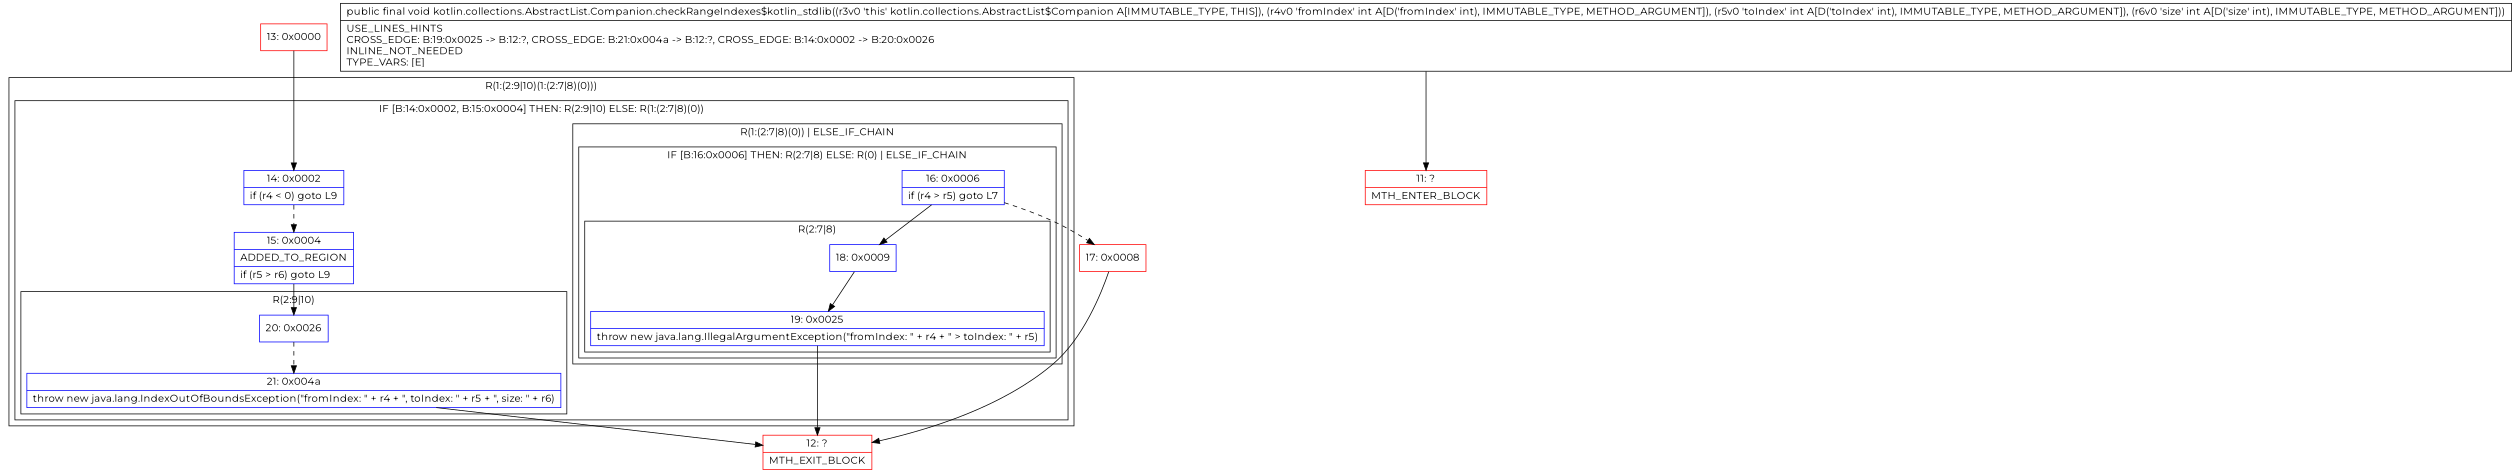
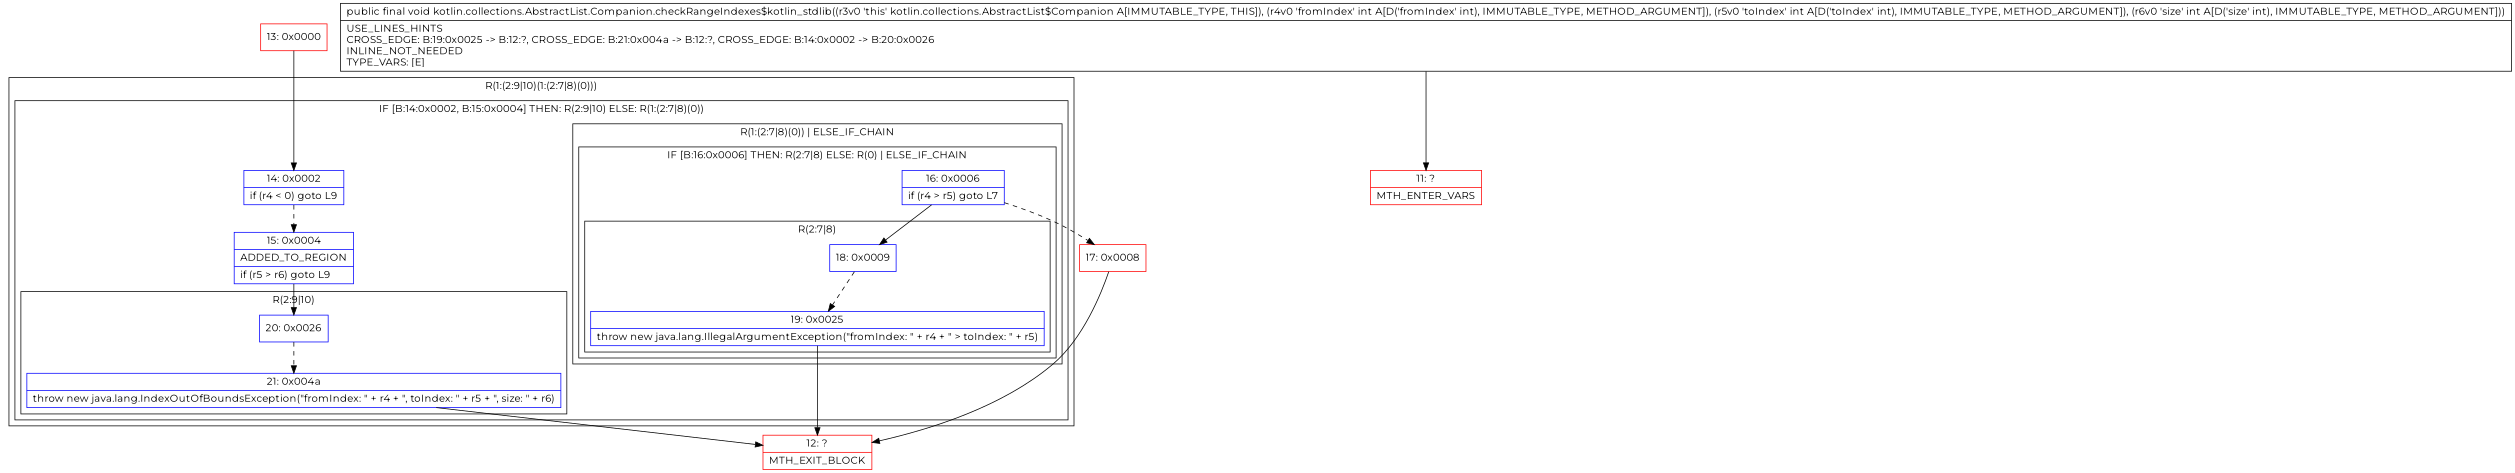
(1426, 196) -> (1426, 196)
(843, 288) -> (843, 288)
